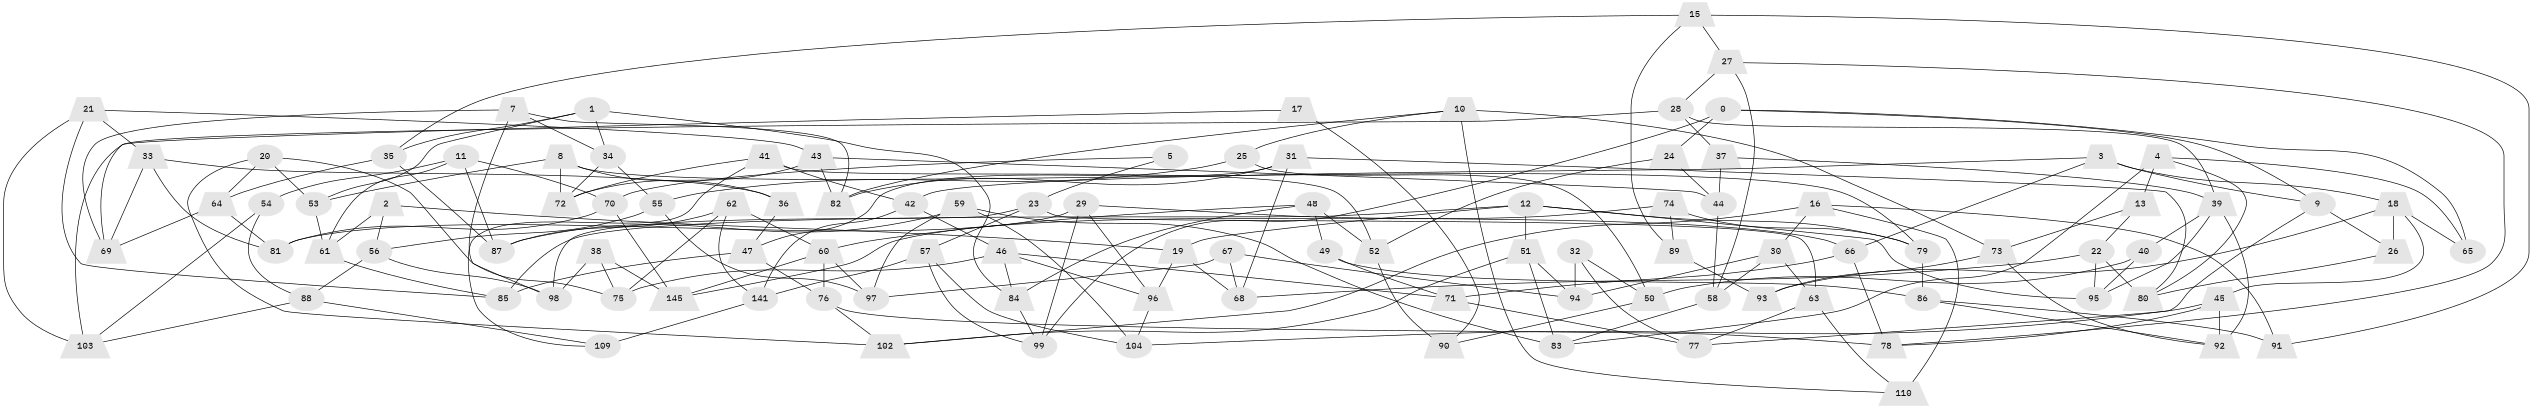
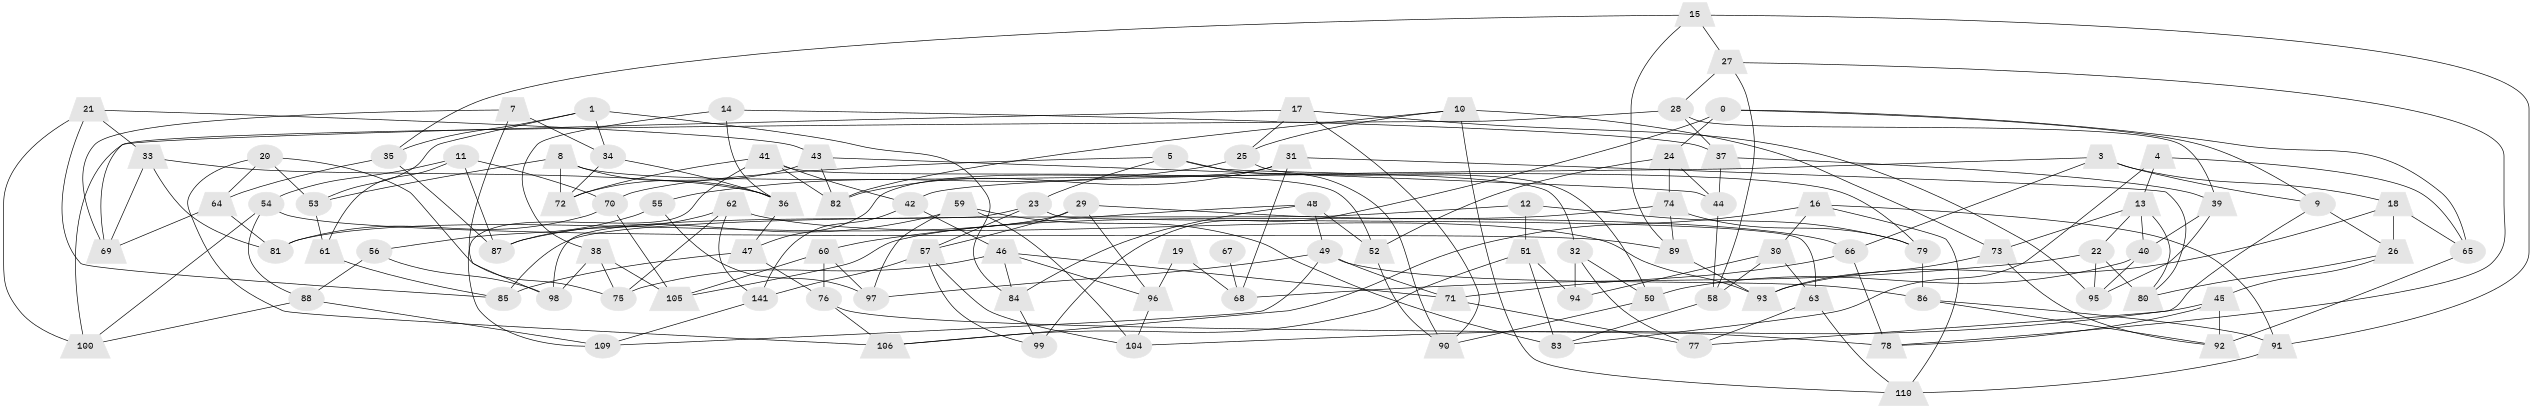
none -> (727, 109)
(711, 126) -> (810, 187)
none -> (1268, 134)
none -> (1396, 175)
none -> (1669, 181)
(639, 187) -> (666, 168)
none -> (1354, 191)
(386, 204) -> none
(2239, 223) -> (2170, 251)
(1309, 226) -> none
none -> (2142, 228)
(781, 229) -> (1229, 225)
(1816, 233) -> (1777, 146)
none -> (1004, 236)
(2247, 272) -> (2360, 294)
(1409, 278) -> none
(1052, 281) -> (1109, 277)
(2354, 282) -> (2304, 276)
(1058, 284) -> (1004, 231)
(675, 299) -> (675, 299)
none -> (997, 327)
(85, 346) -> (85, 346)
(885, 346) -> (885, 346)
none -> (2092, 382)
